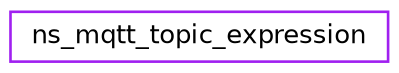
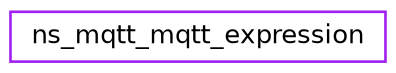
(199, 37) -> (198, 37)
